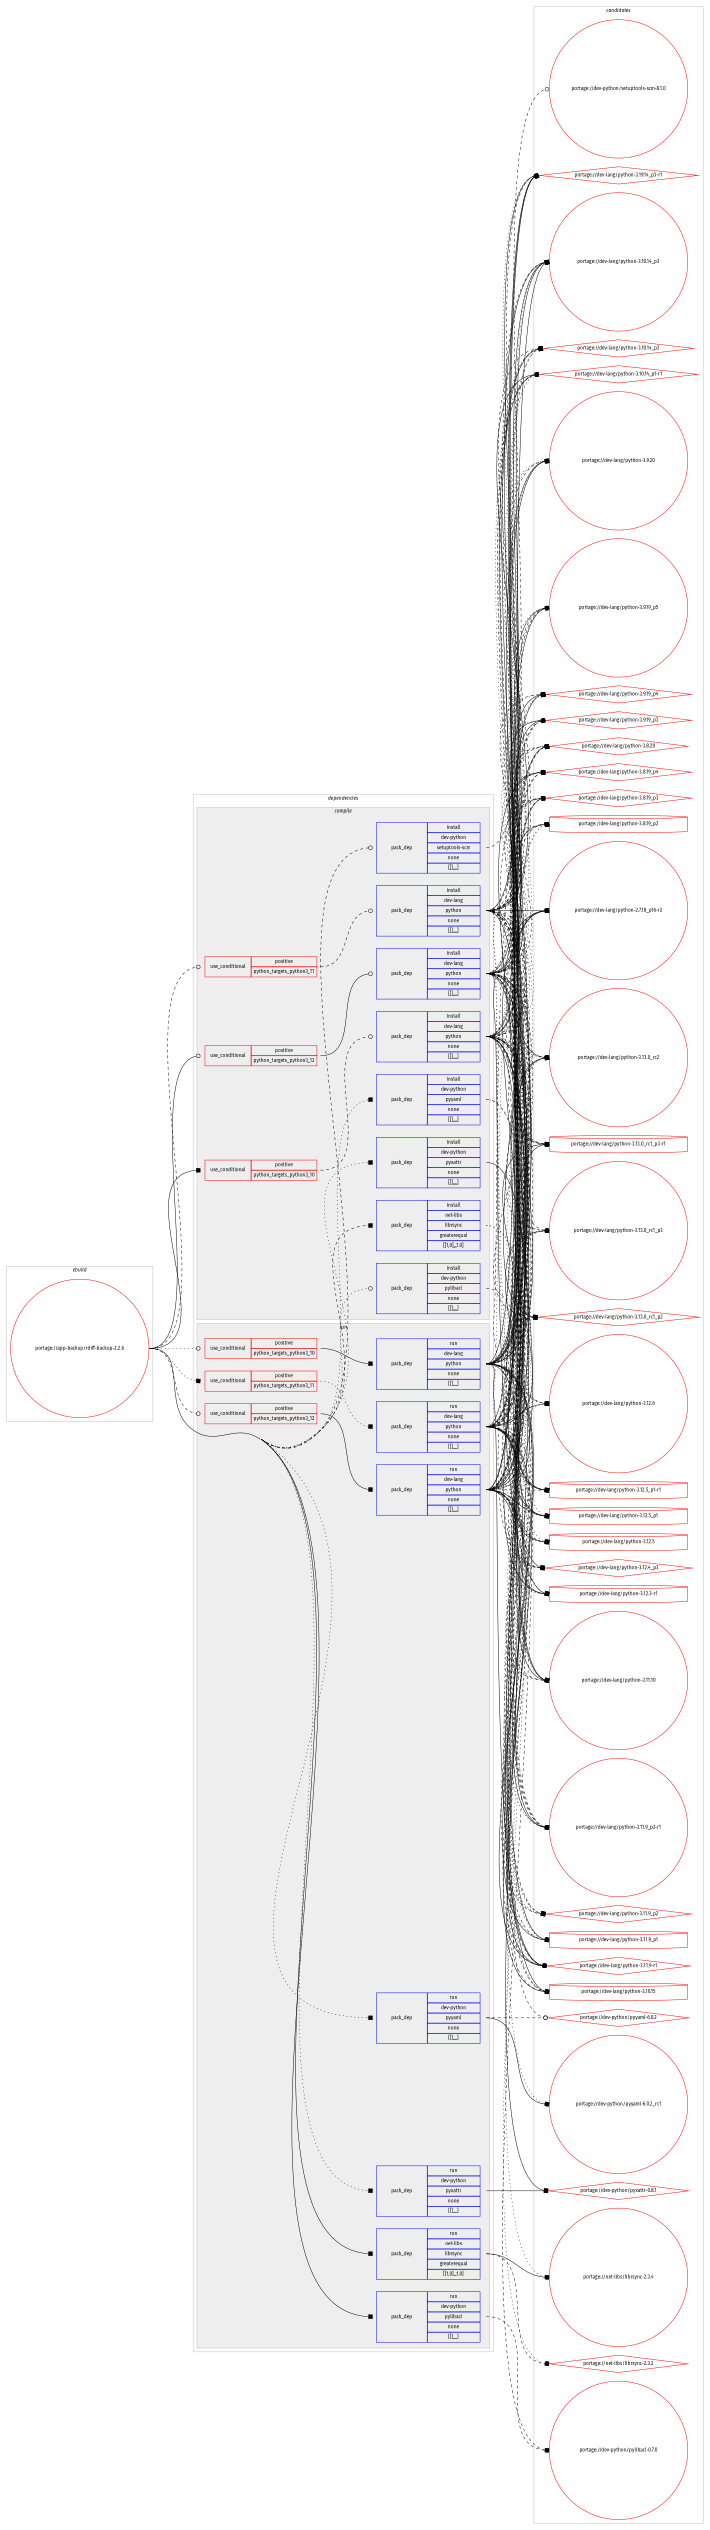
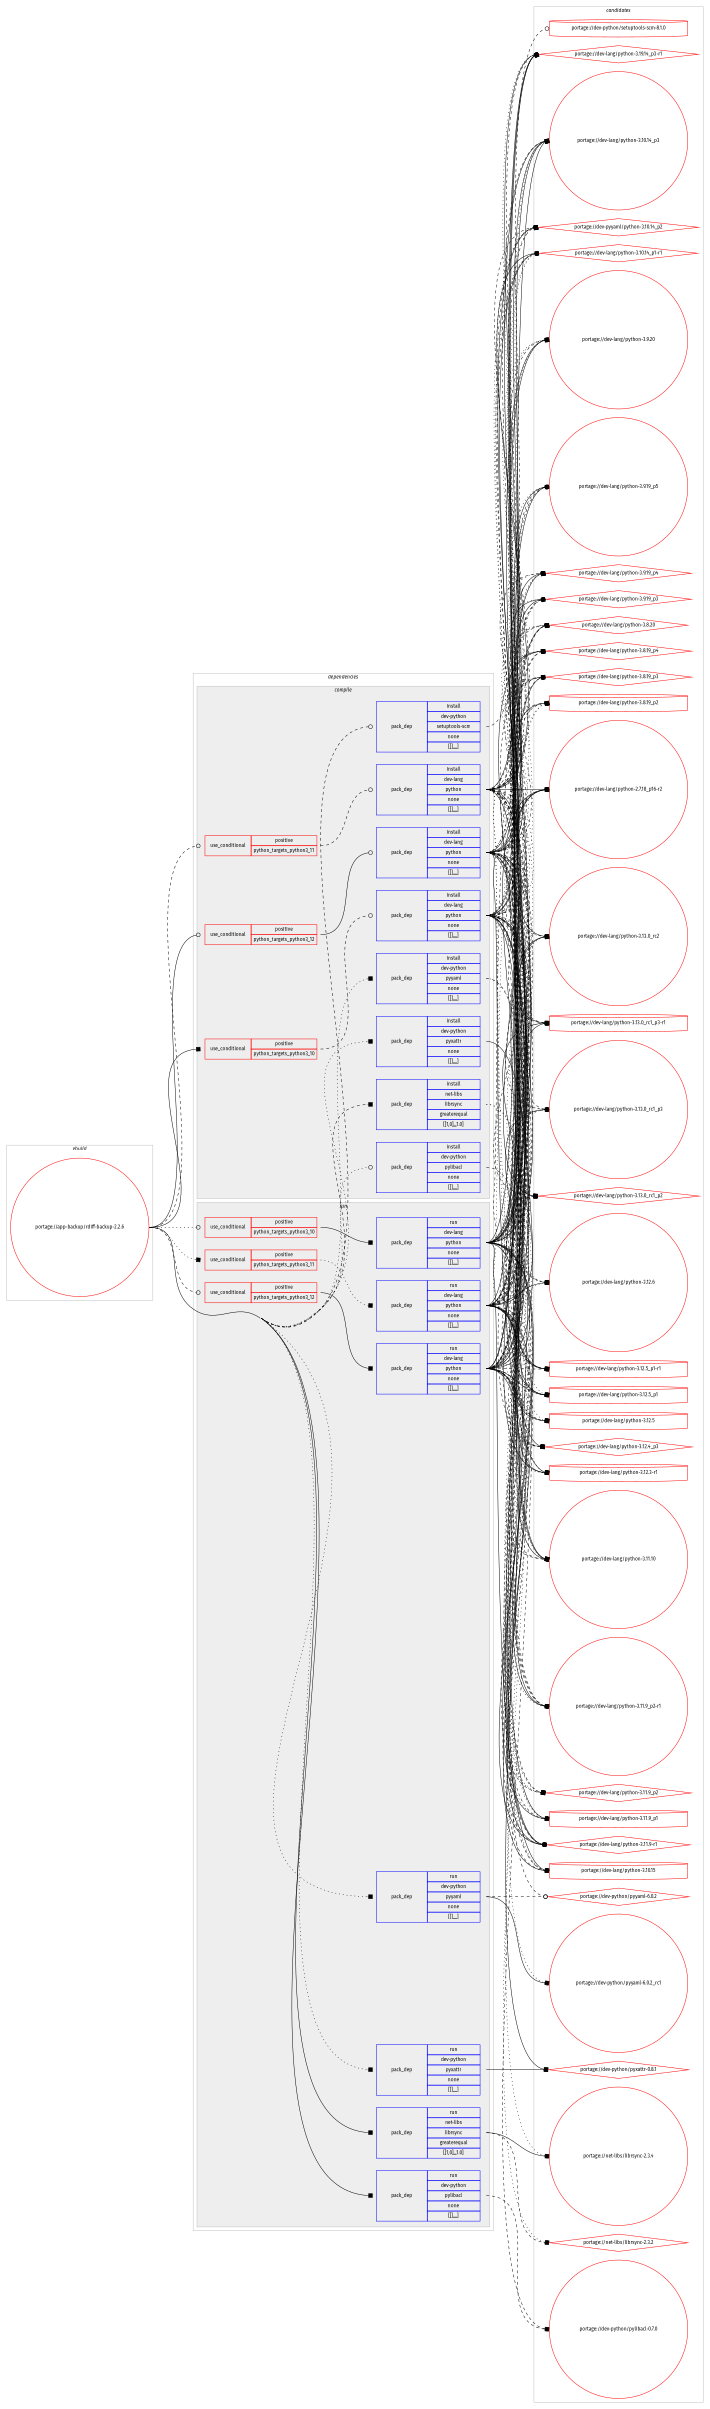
(619, 89) -> (619, 28)
(619, 348) -> (619, 227)
